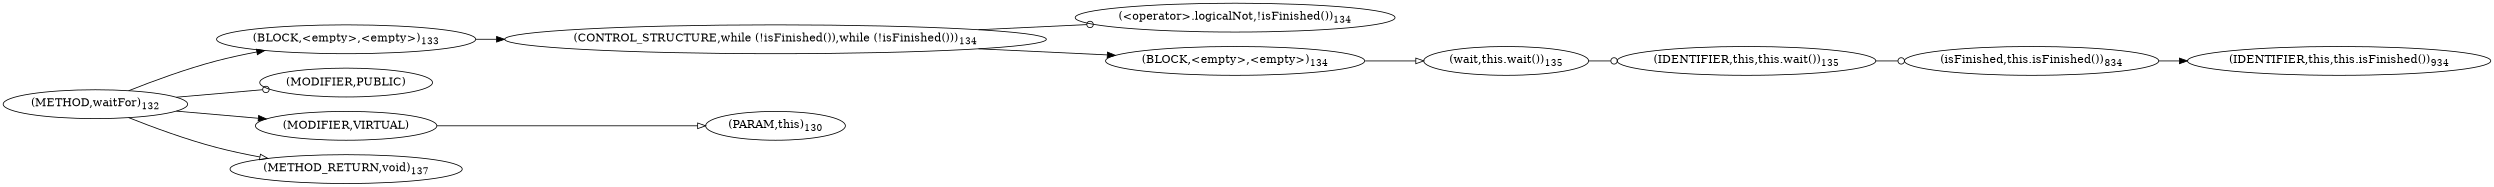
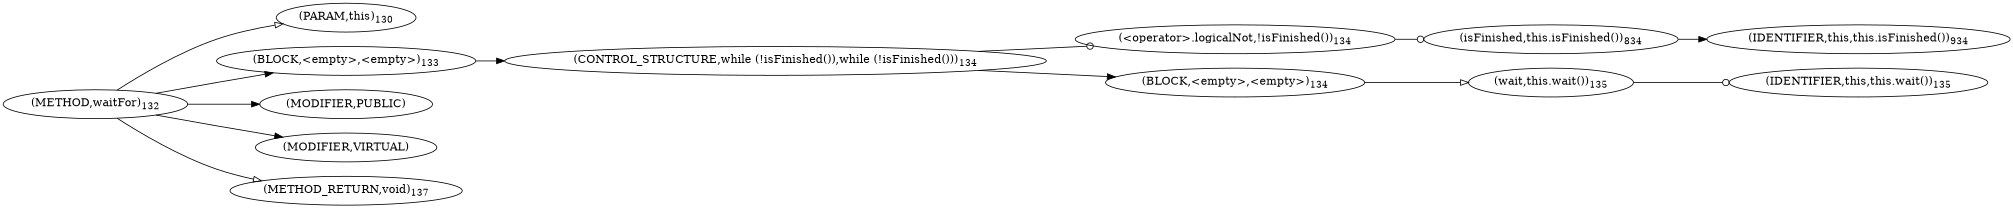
(1887, 61) -> (1406, 39)
(219, 93) -> (220, 104)
(567, 126) -> (192, 49)
